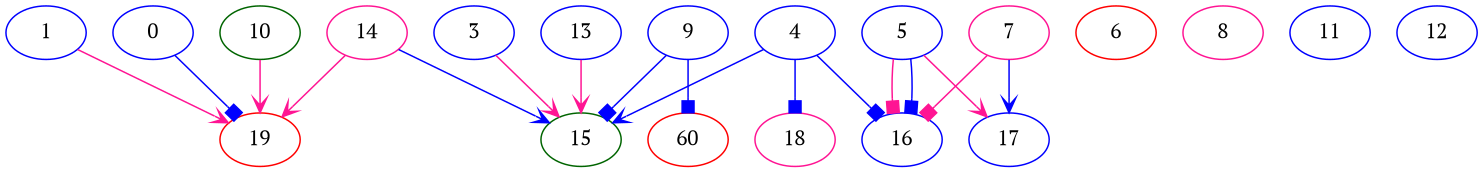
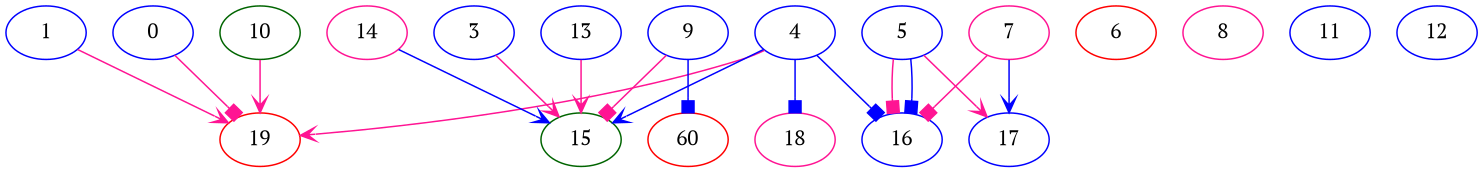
(201, 81) -> (201, 81)
(319, 81) -> (565, 101)
(640, 81) -> (647, 74)
